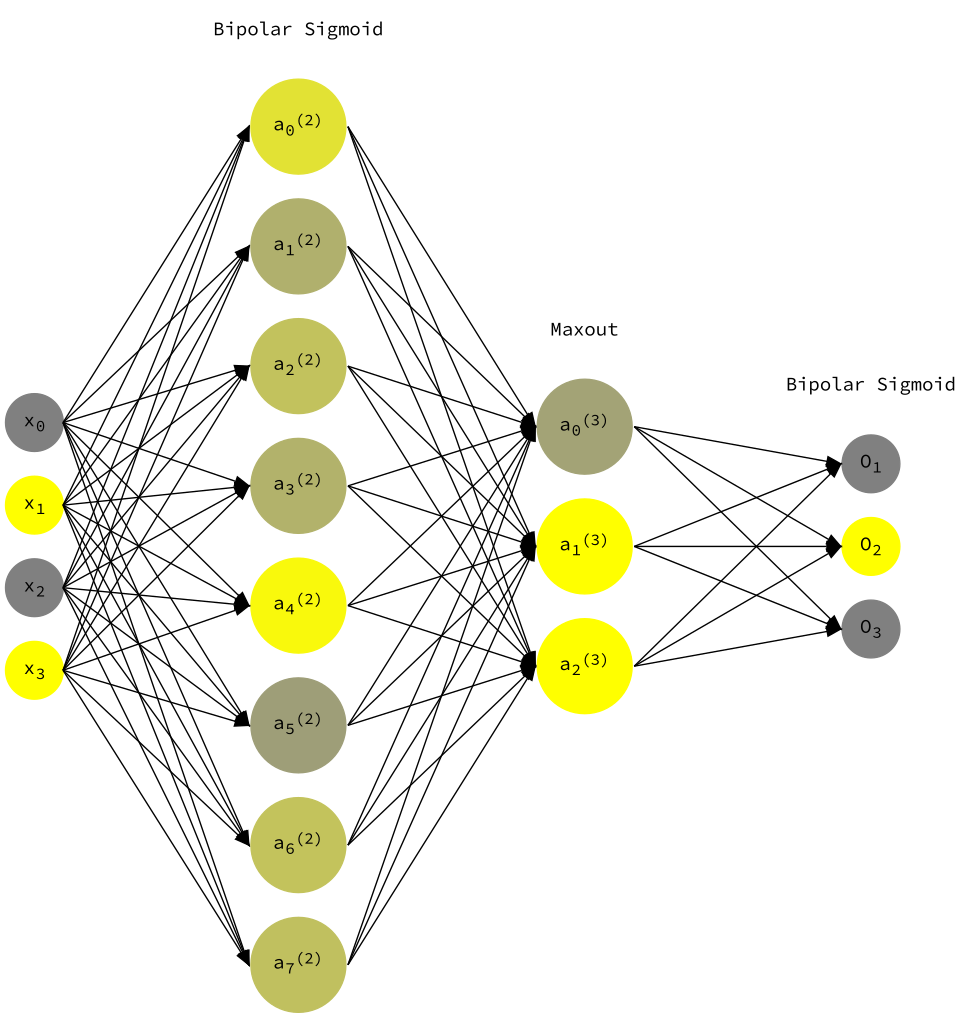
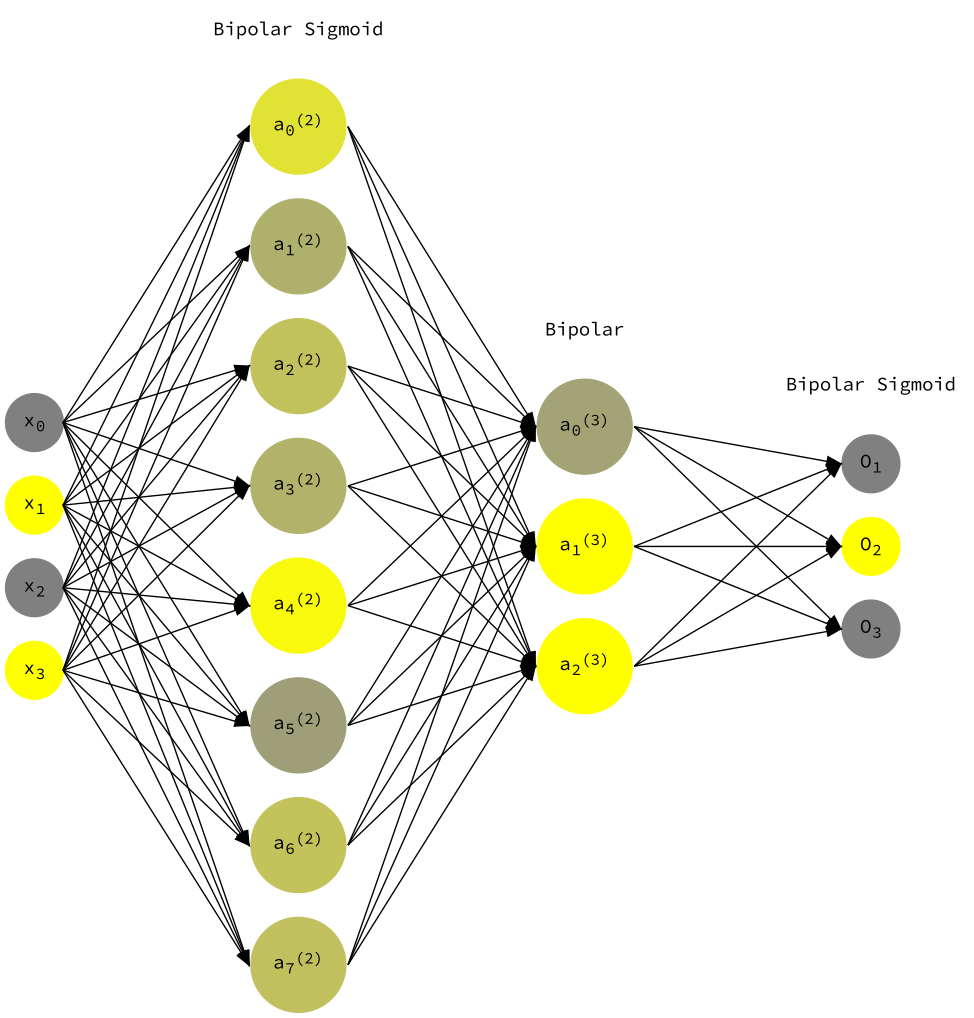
(585, 330) -> (585, 330)
